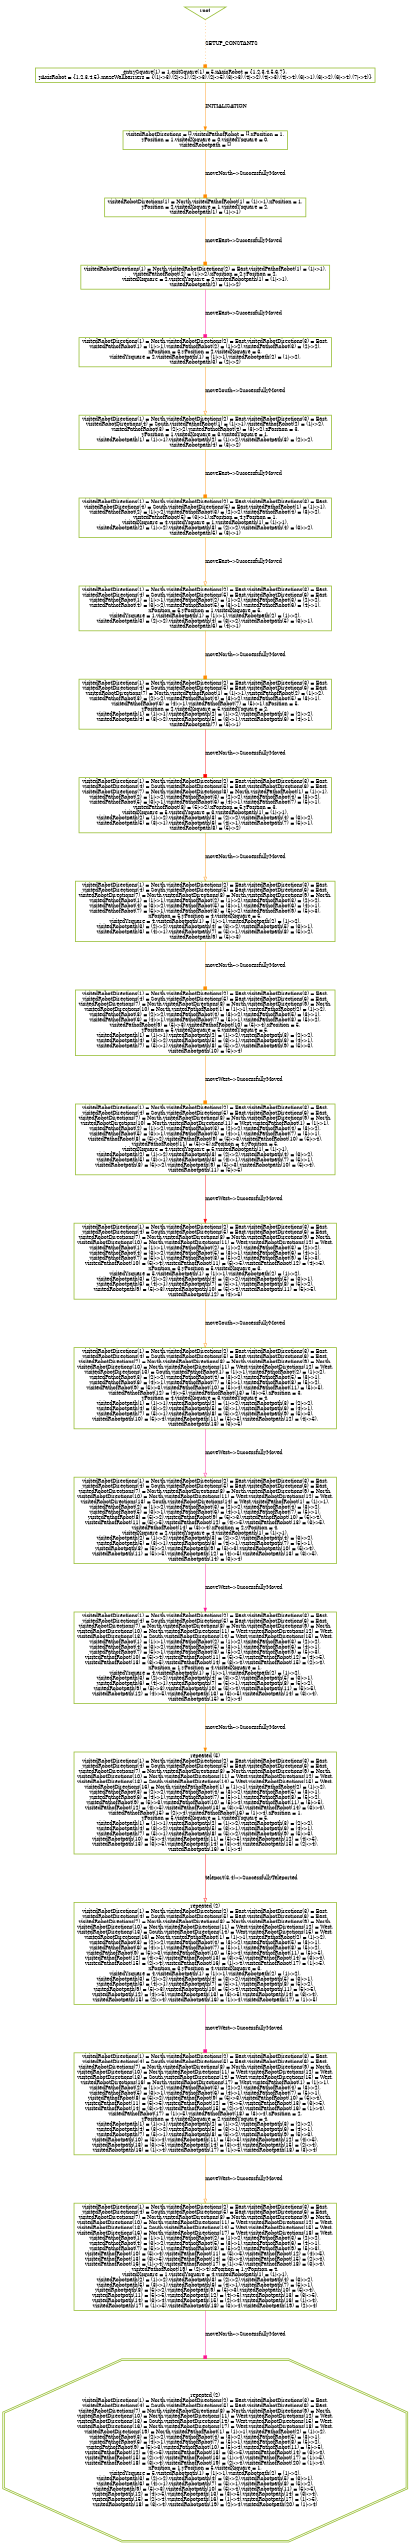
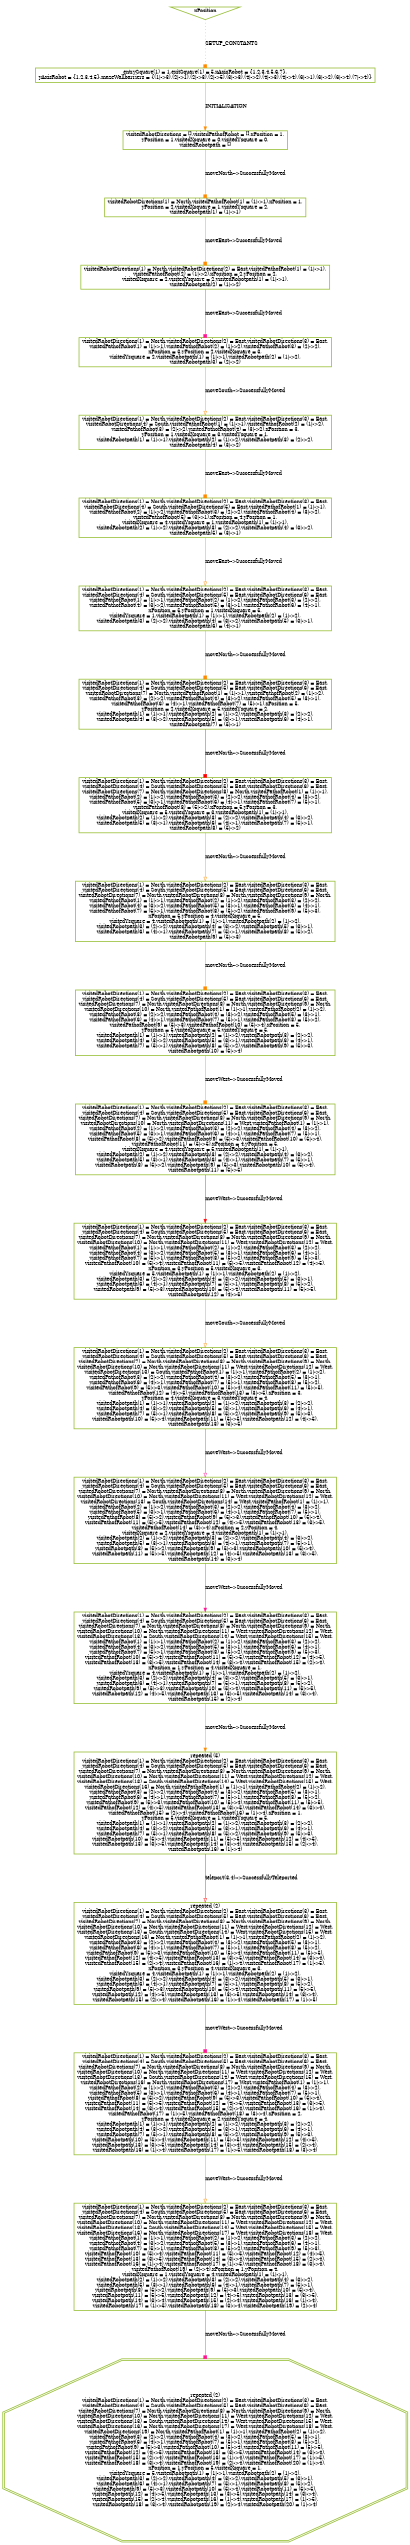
(205, 11) -> (205, 11)
